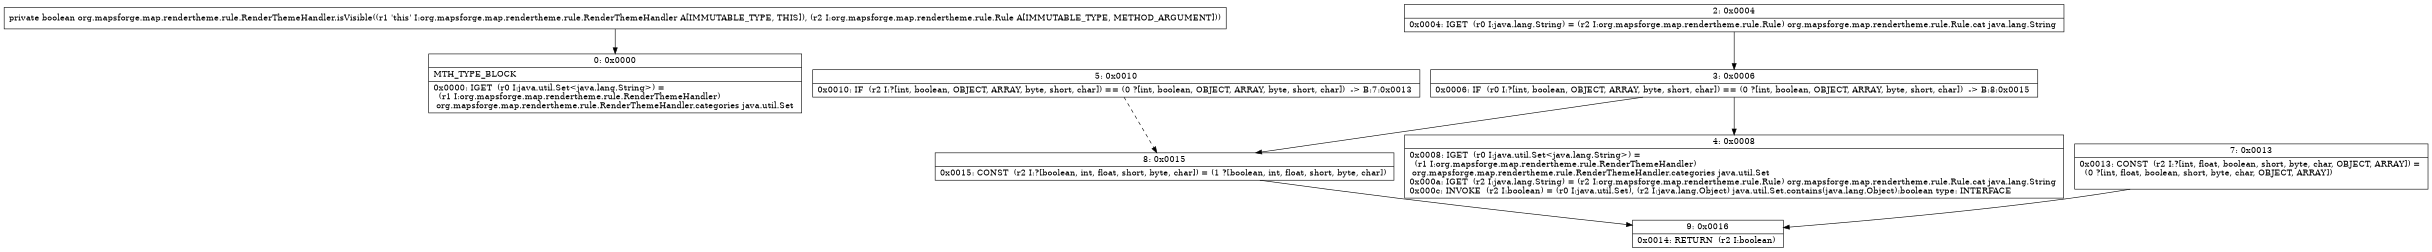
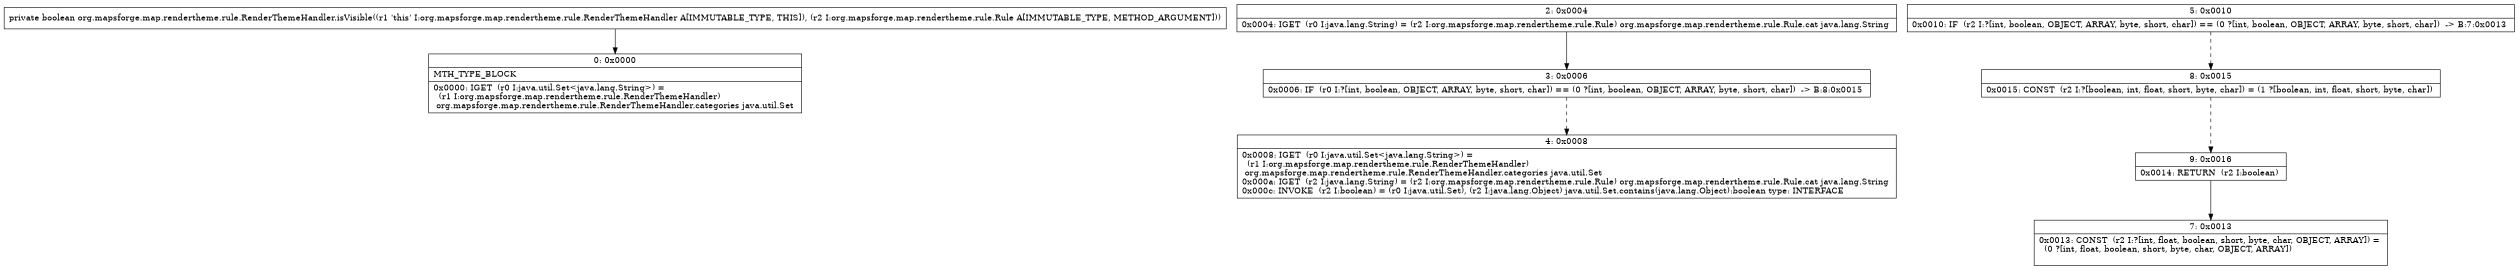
(1734, 113) -> (1567, 113)
(1452, 125) -> none
(1443, 204) -> (2211, 122)
(1960, 211) -> (2211, 197)
